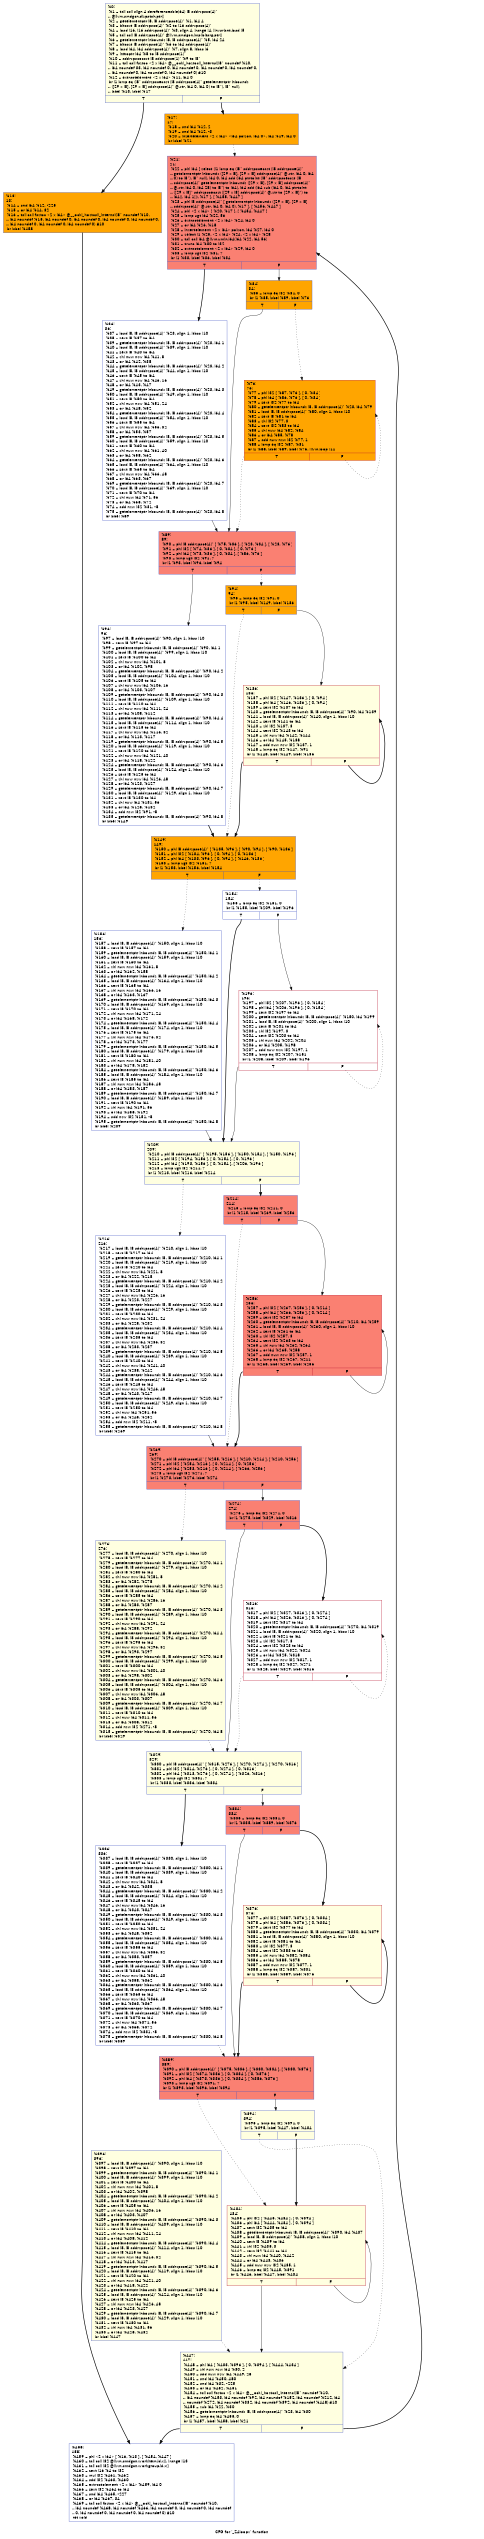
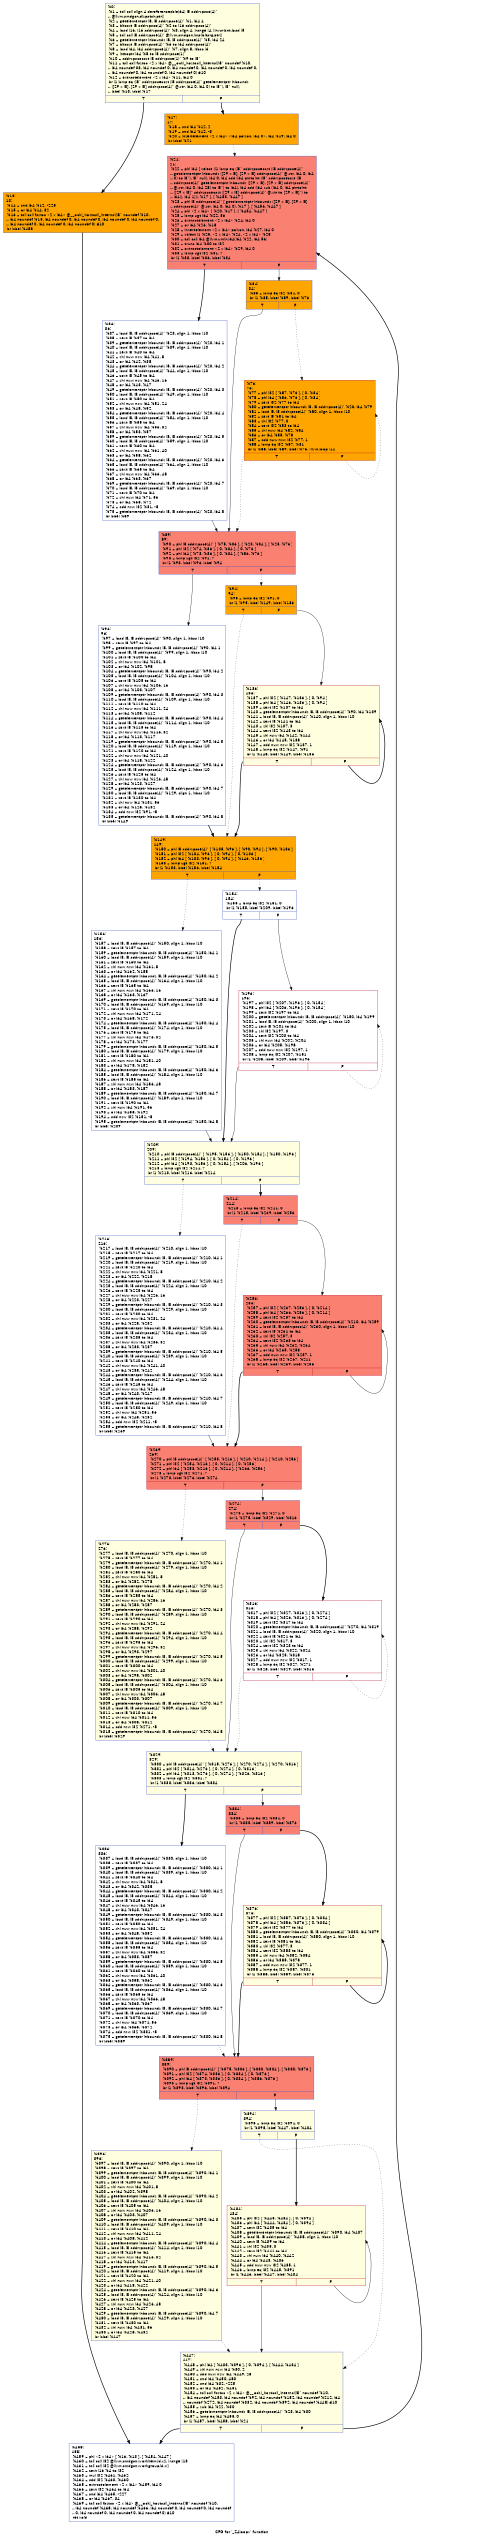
(224, 1468) -> (224, 1468)
(228, 2153) -> (196, 2124)
